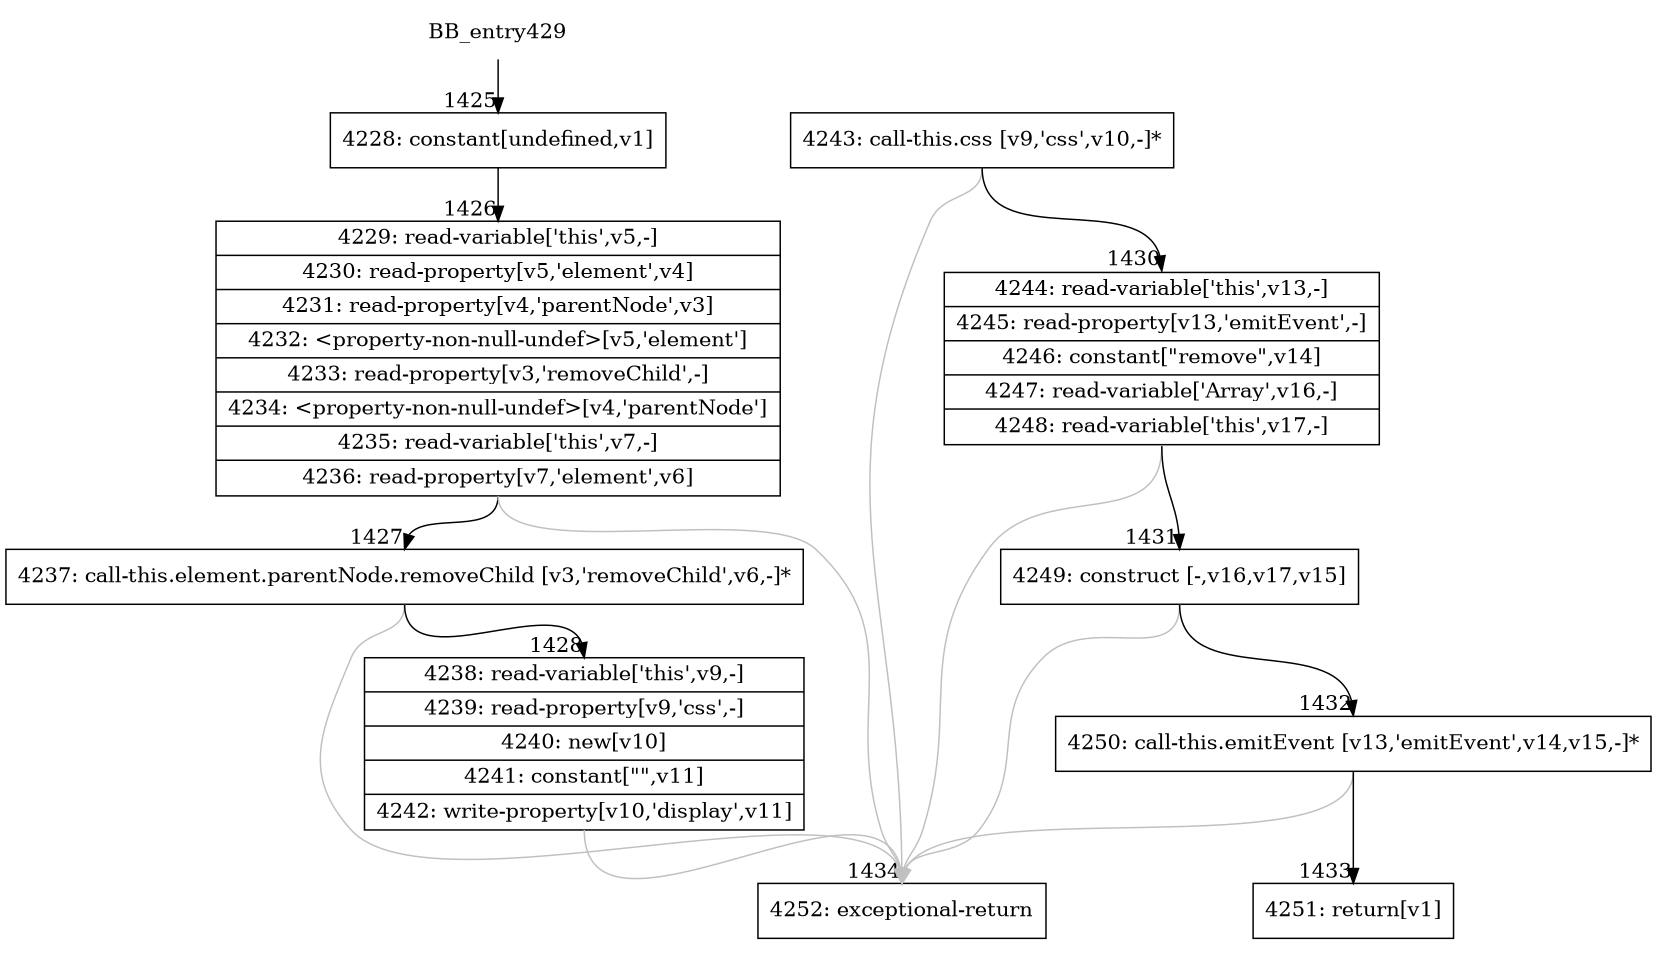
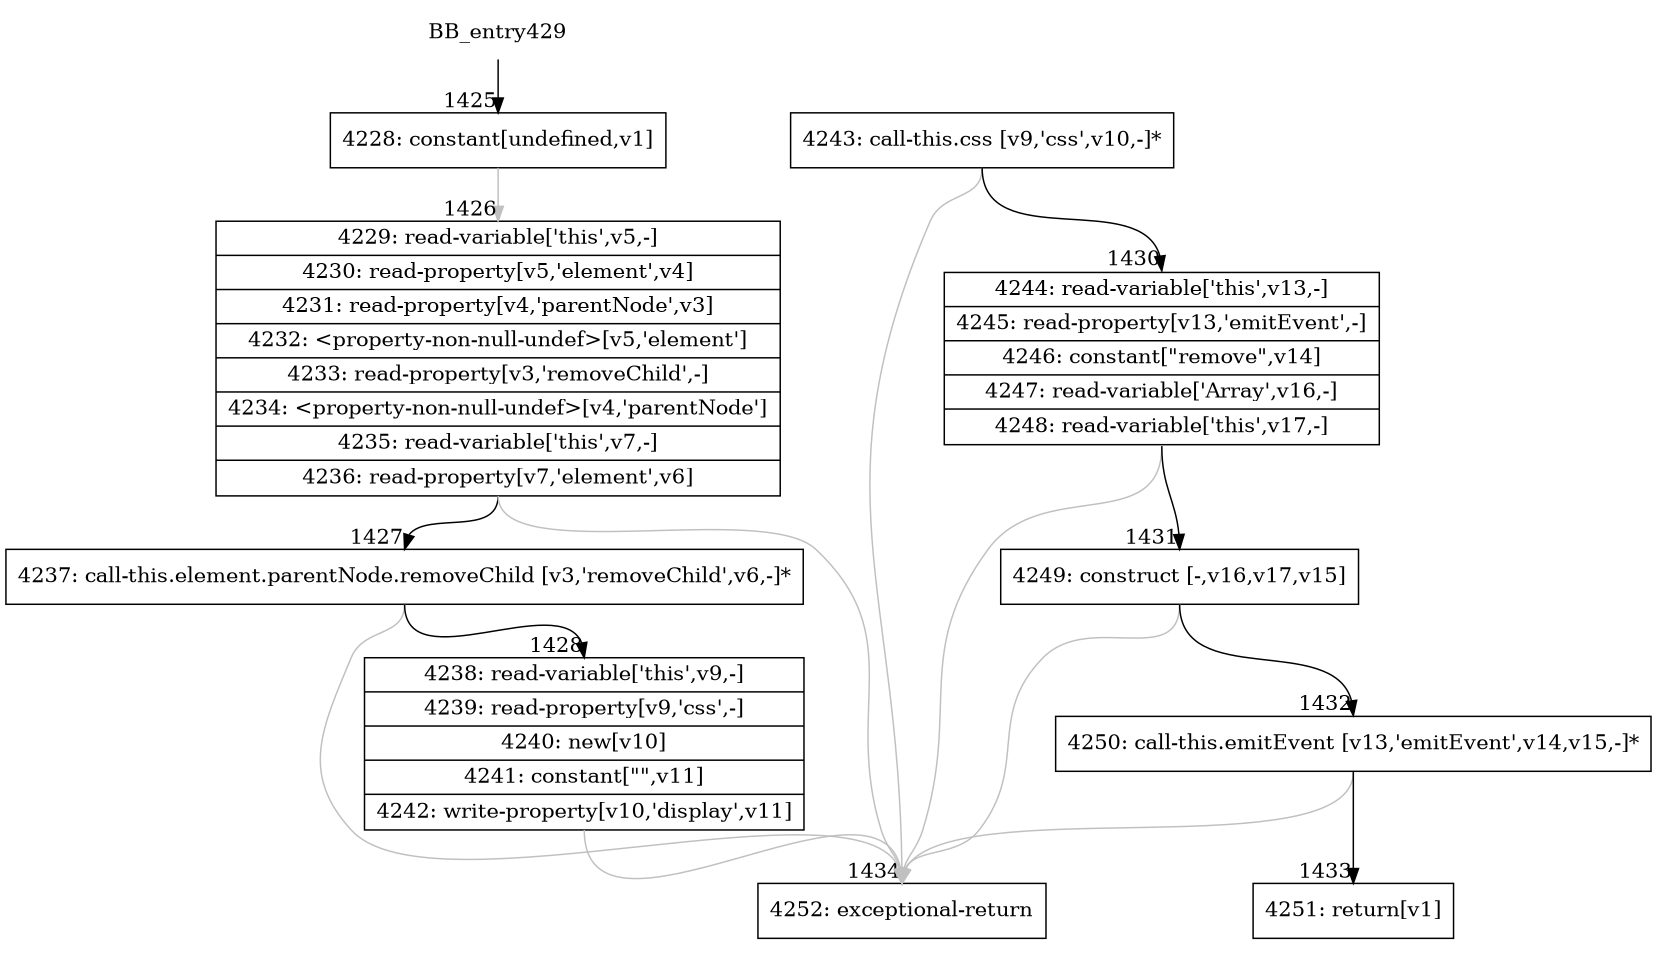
(498, 187) -> (498, 187)
